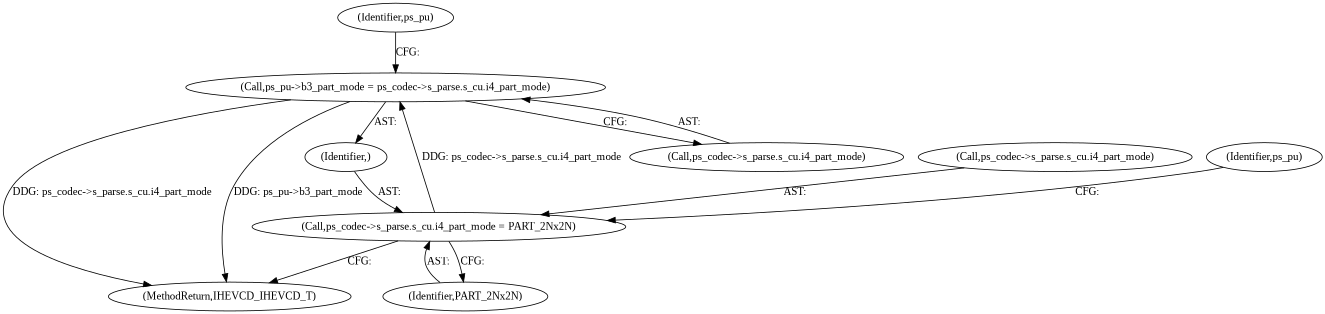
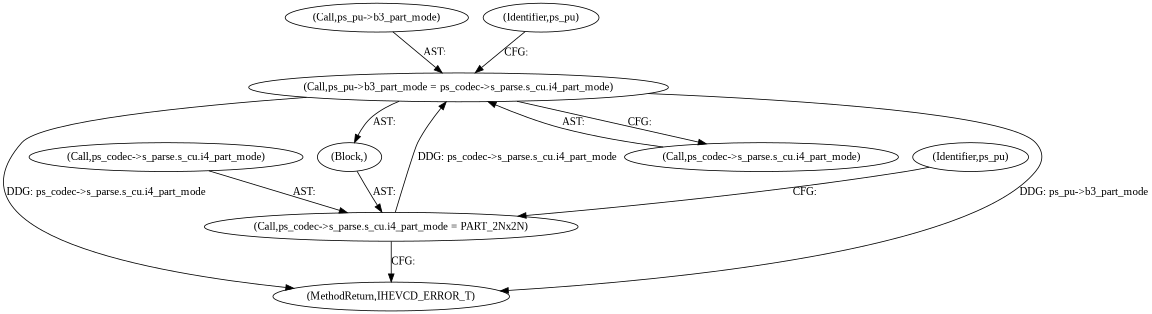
none -> (377, 18)
(346, 157) -> (350, 157)
(230, 297) -> (391, 297)
(465, 297) -> none
